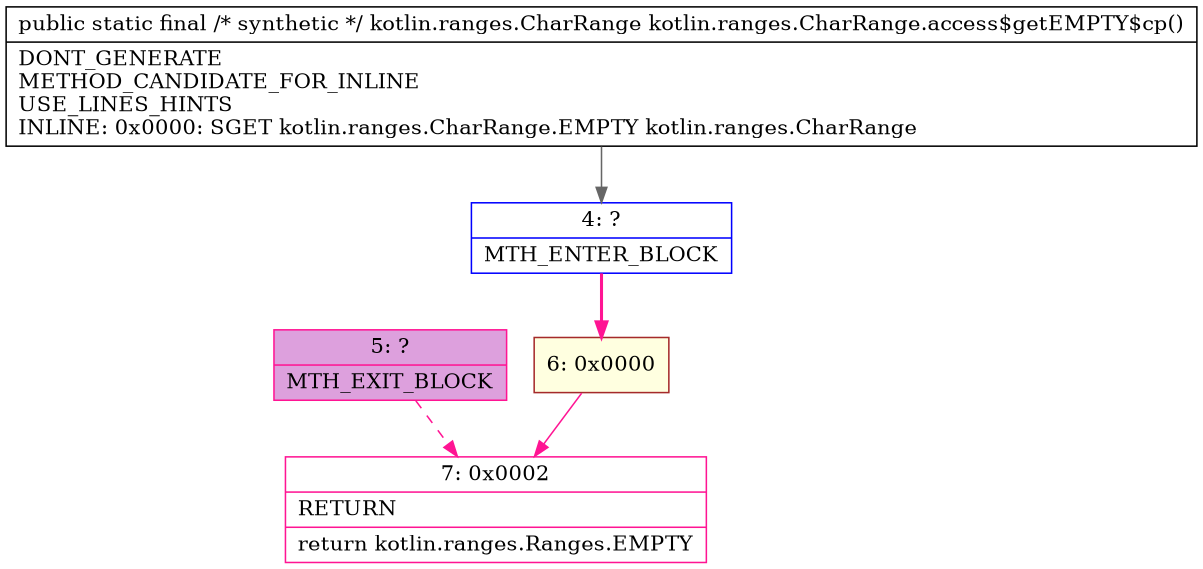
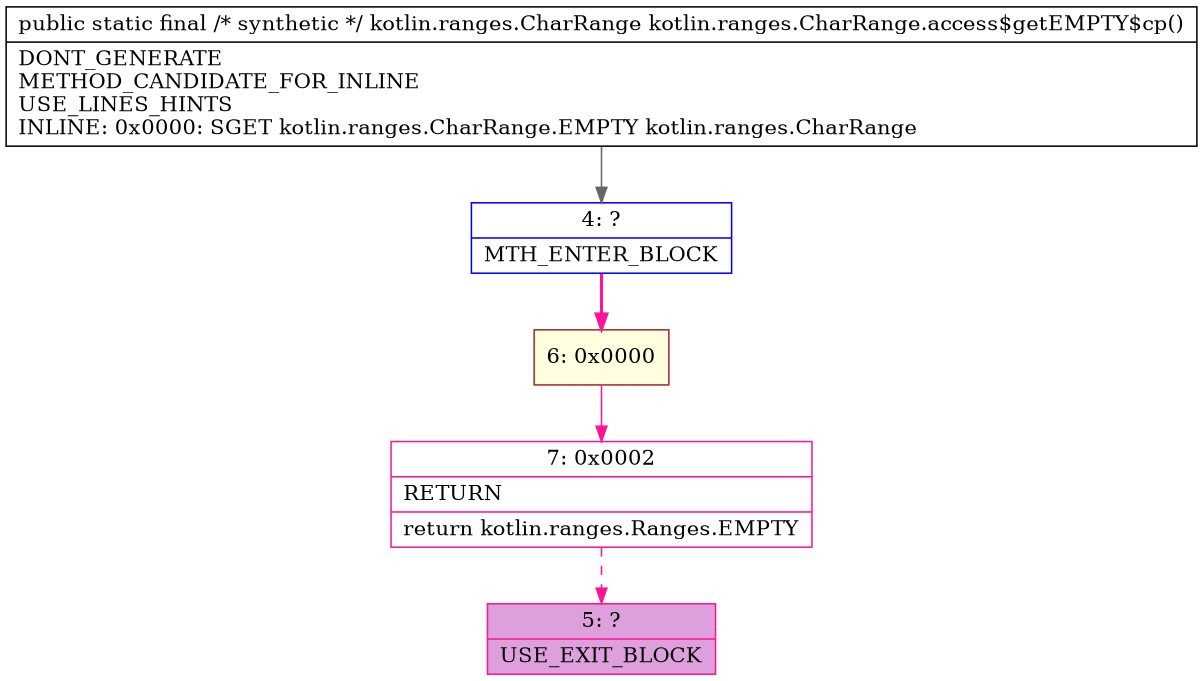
(390, 382) -> (602, 656)
(432, 422) -> (602, 568)
